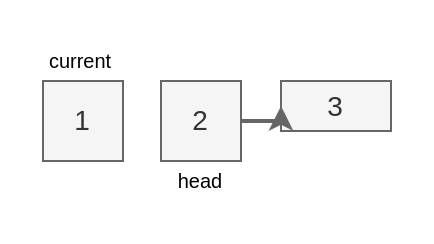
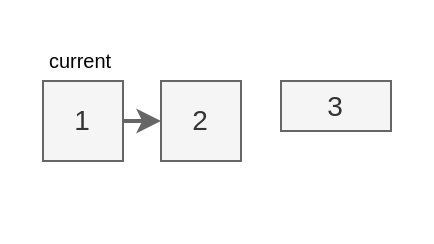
none -> (133, 121)
(261, 121) -> none
(201, 181) -> none
